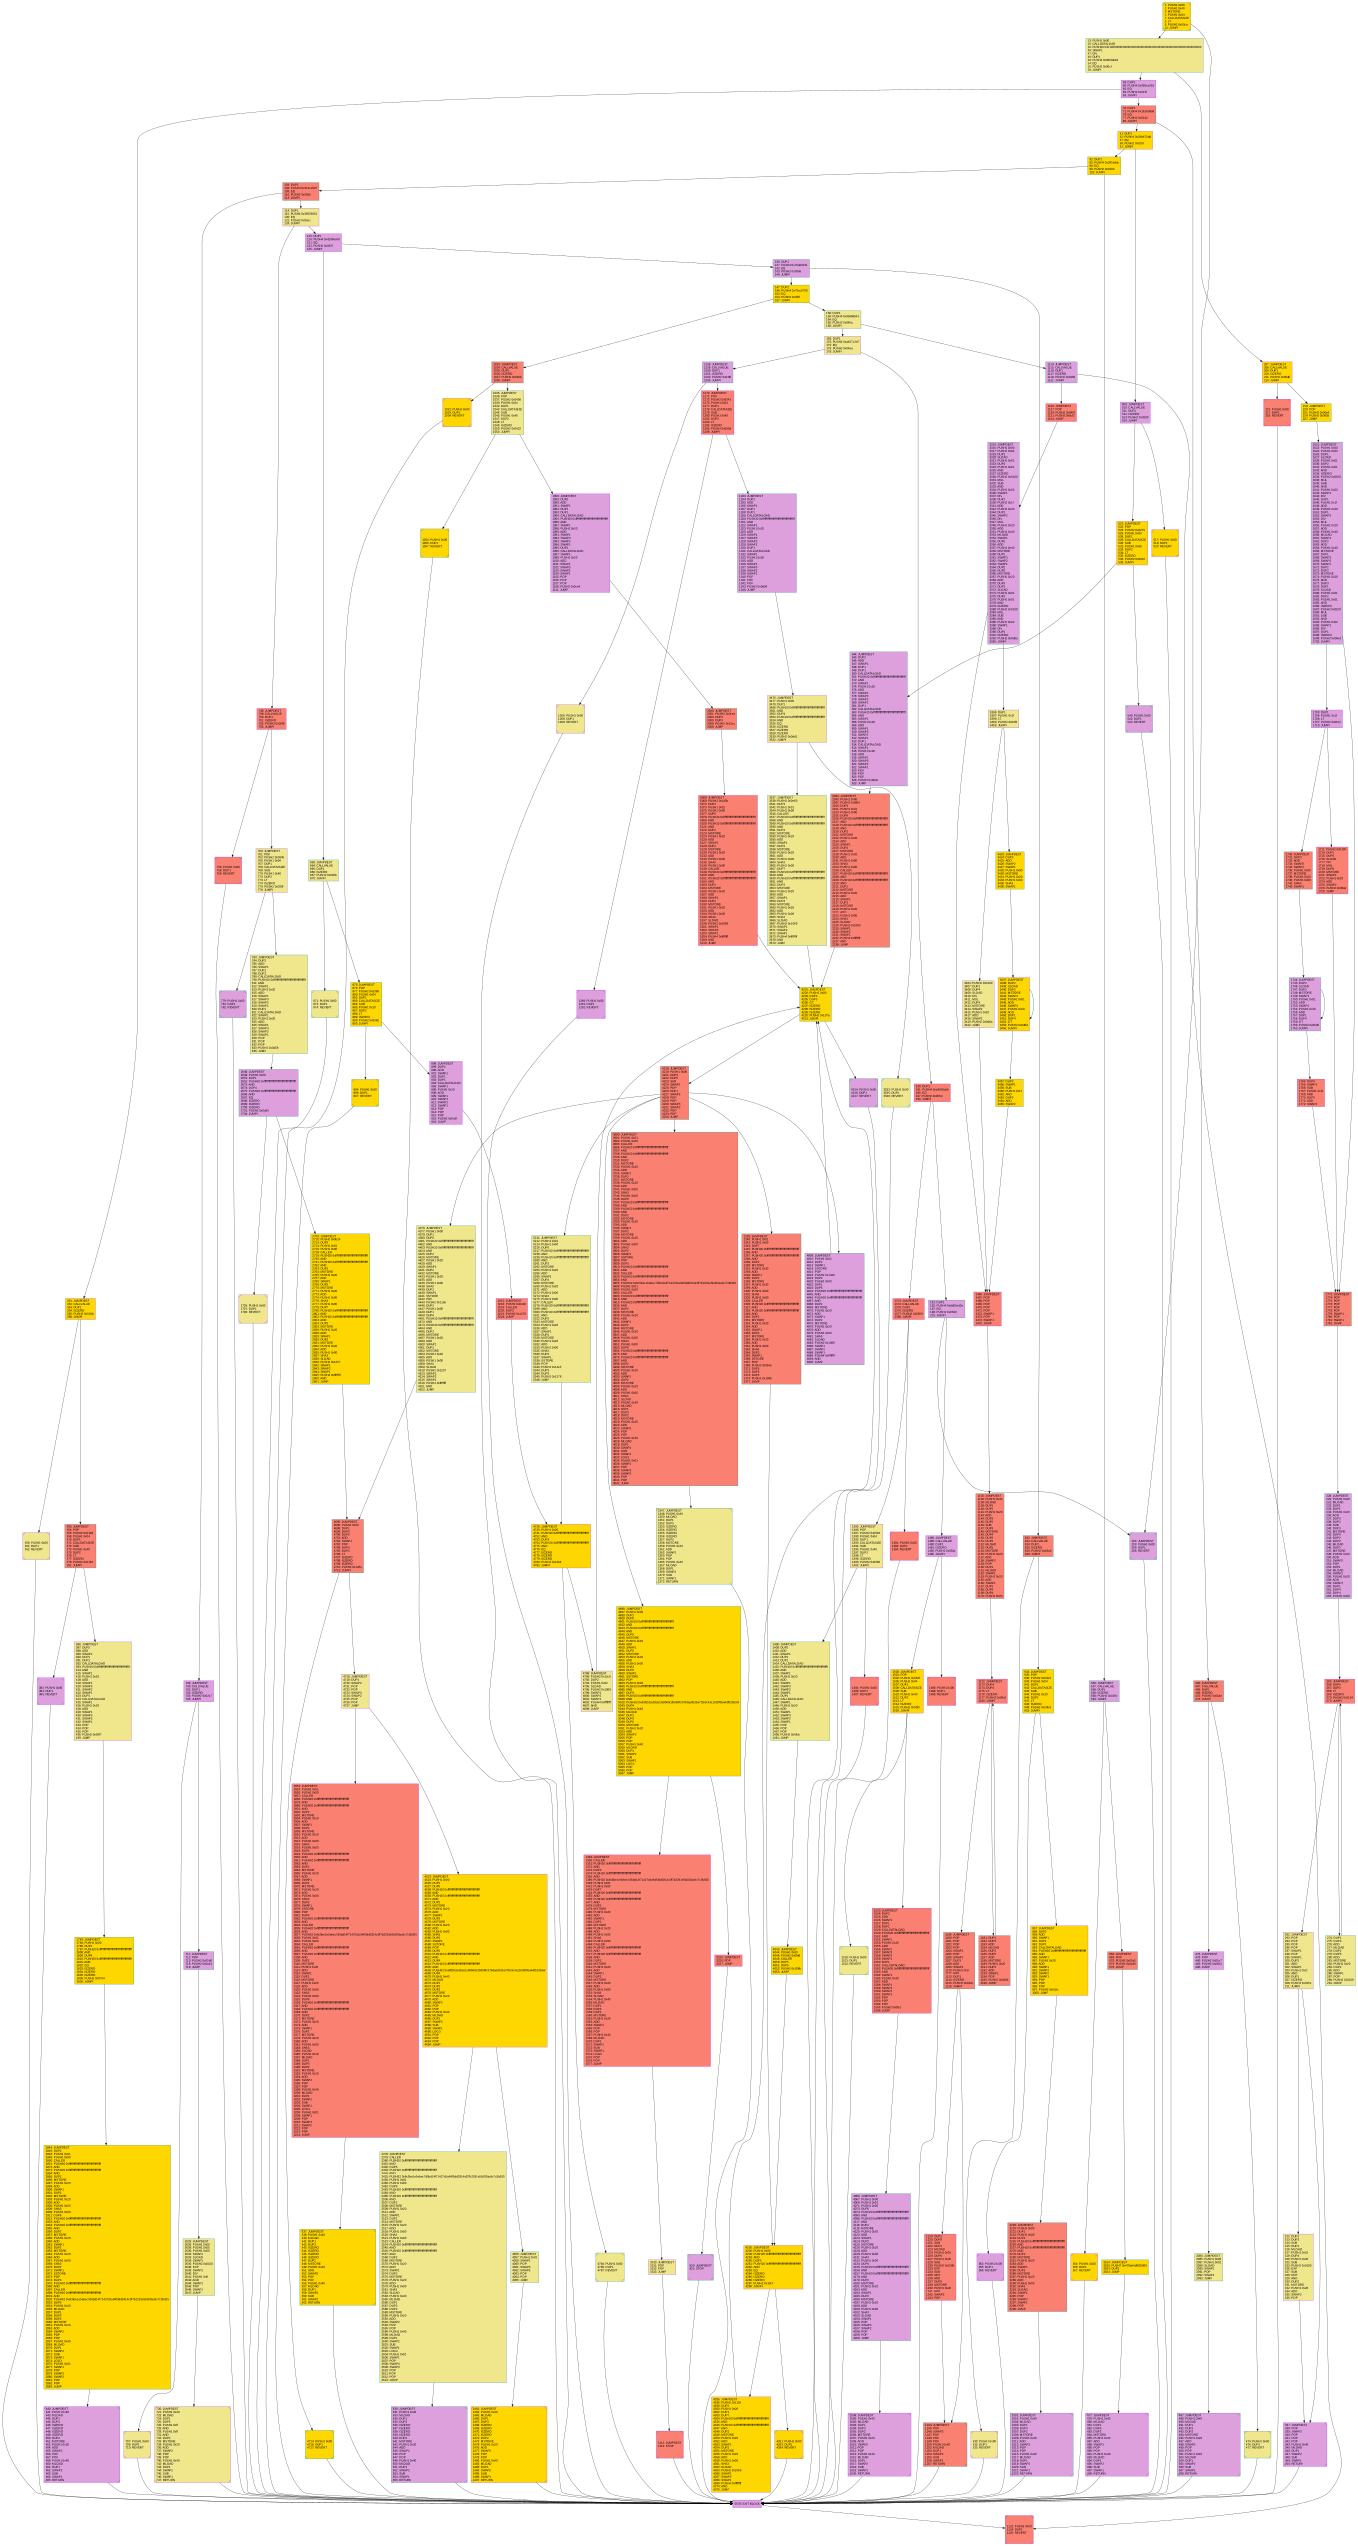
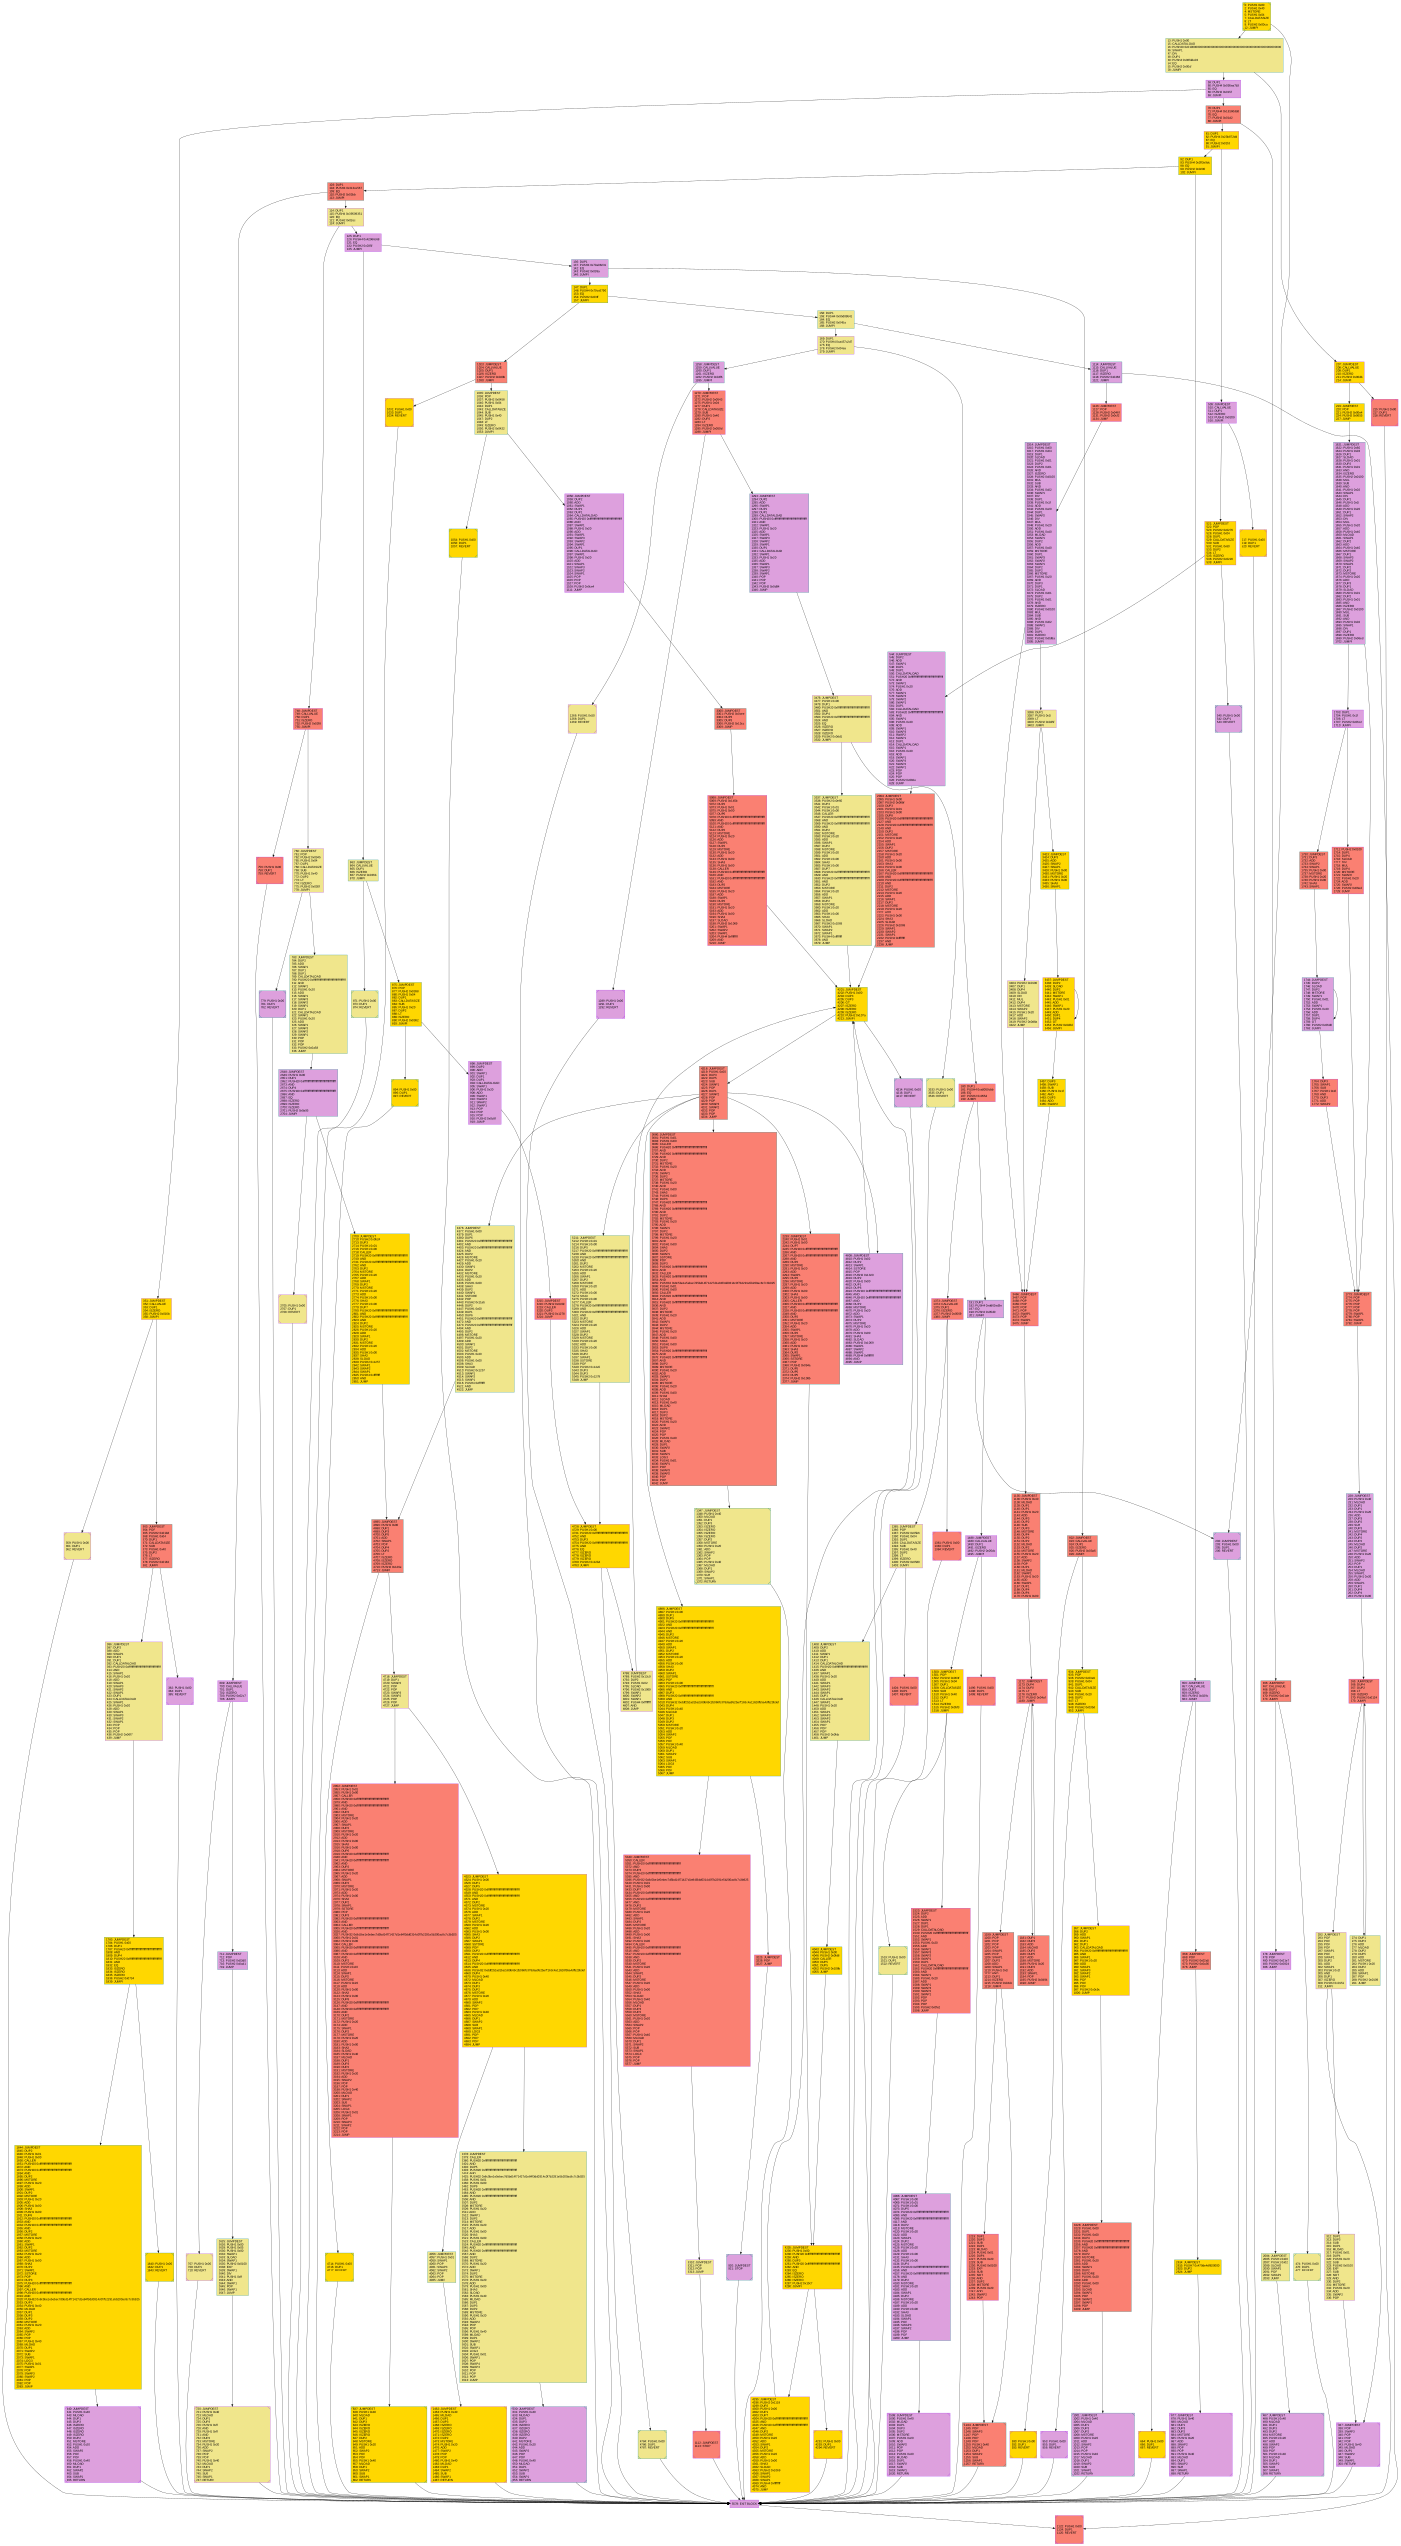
none -> (160, 2267)
(984, 2445) -> (1023, 2445)
